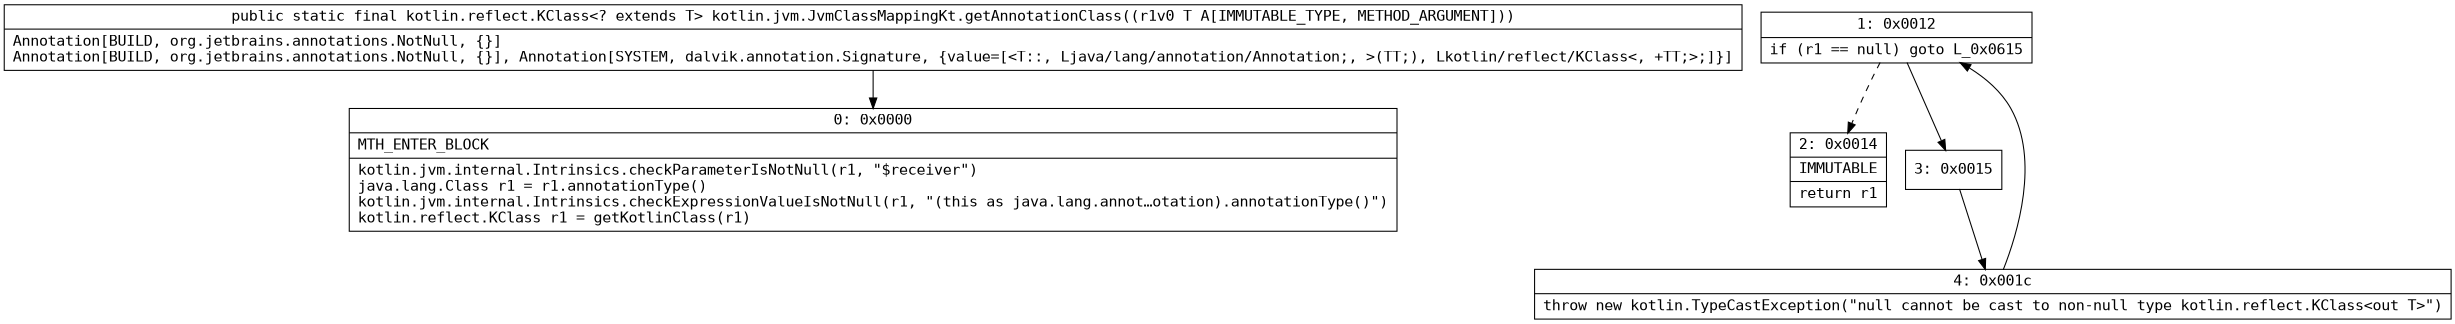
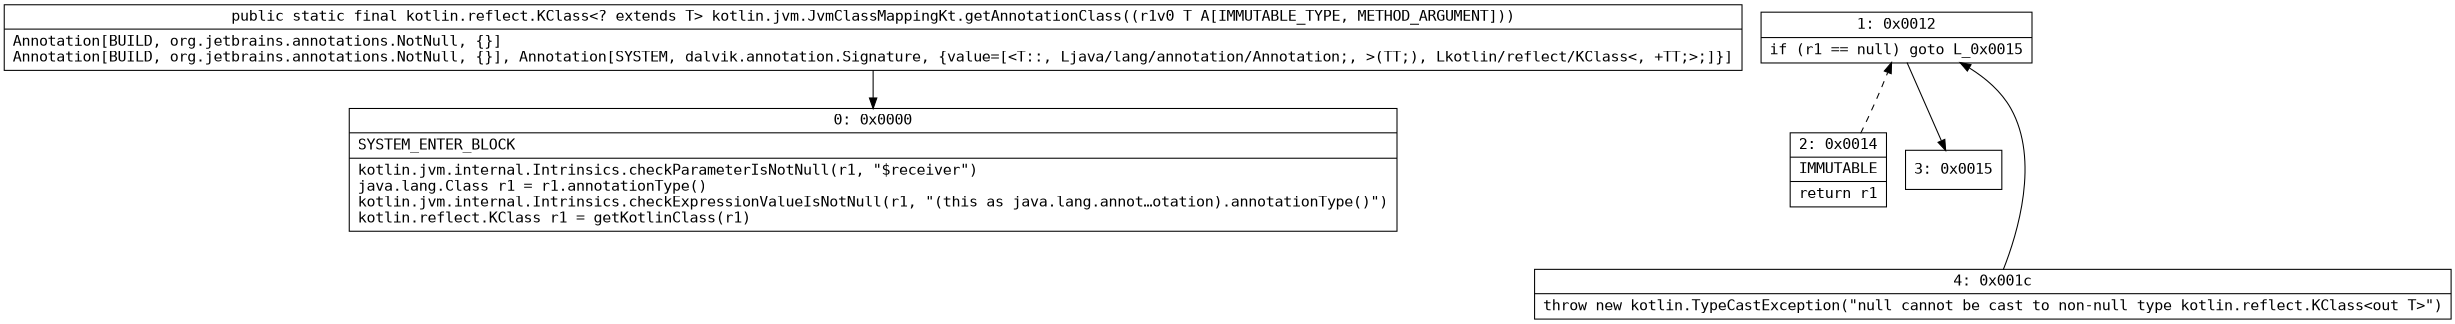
(1897, 50) -> (1897, 50)
(1865, 93) -> (1875, 103)
(423, 145) -> (437, 145)
(1971, 224) -> none
